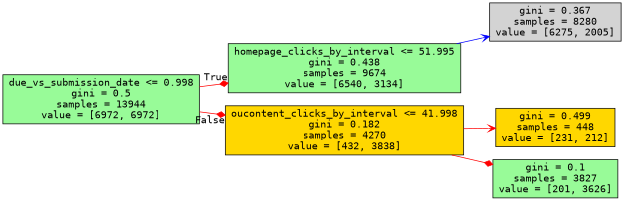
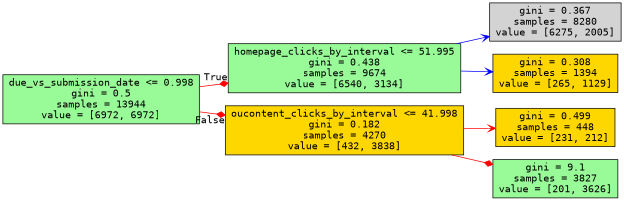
none -> (555, 73)
(555, 179) -> (555, 179)
